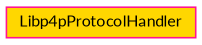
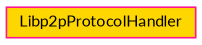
(101, 22) -> (101, 22)
